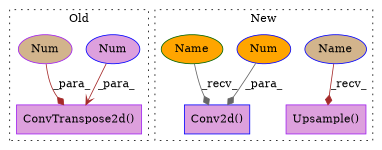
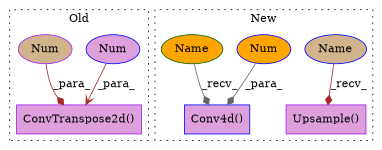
(217, 119) -> (217, 119)
